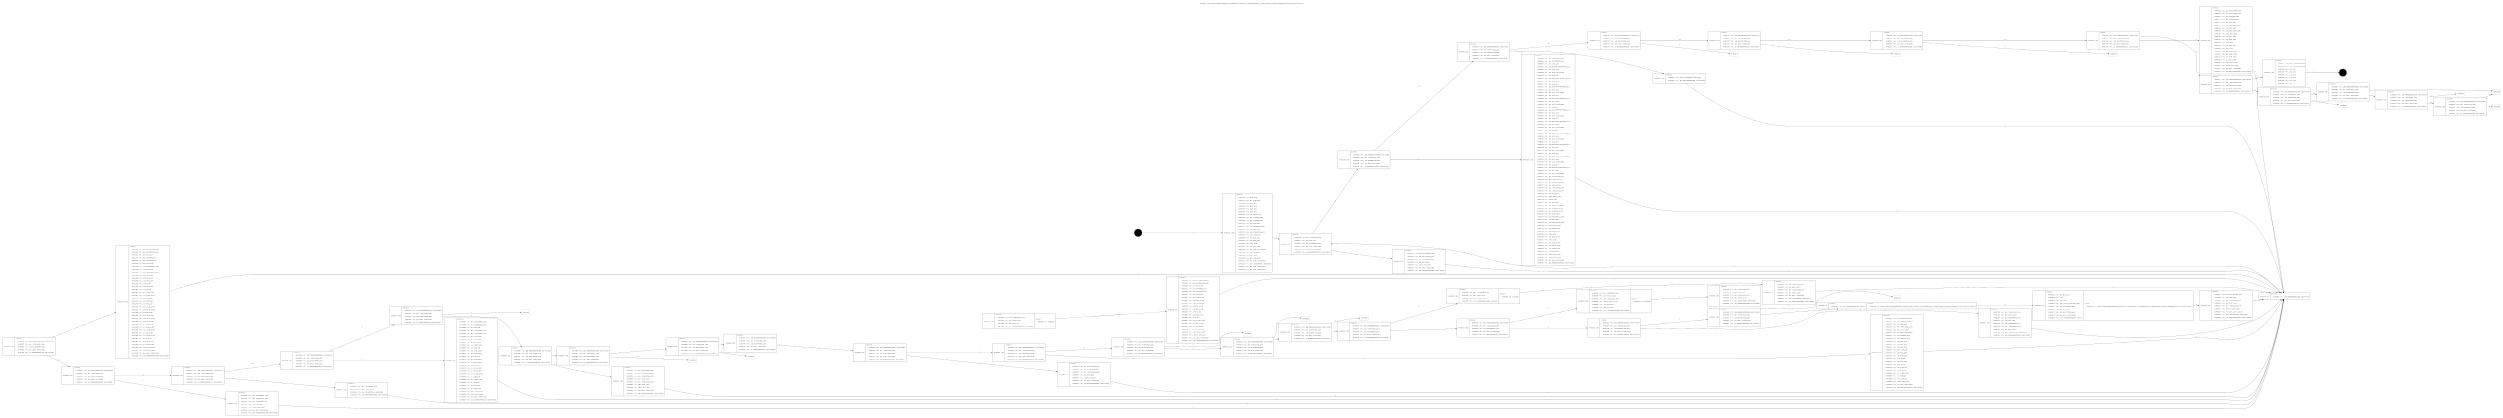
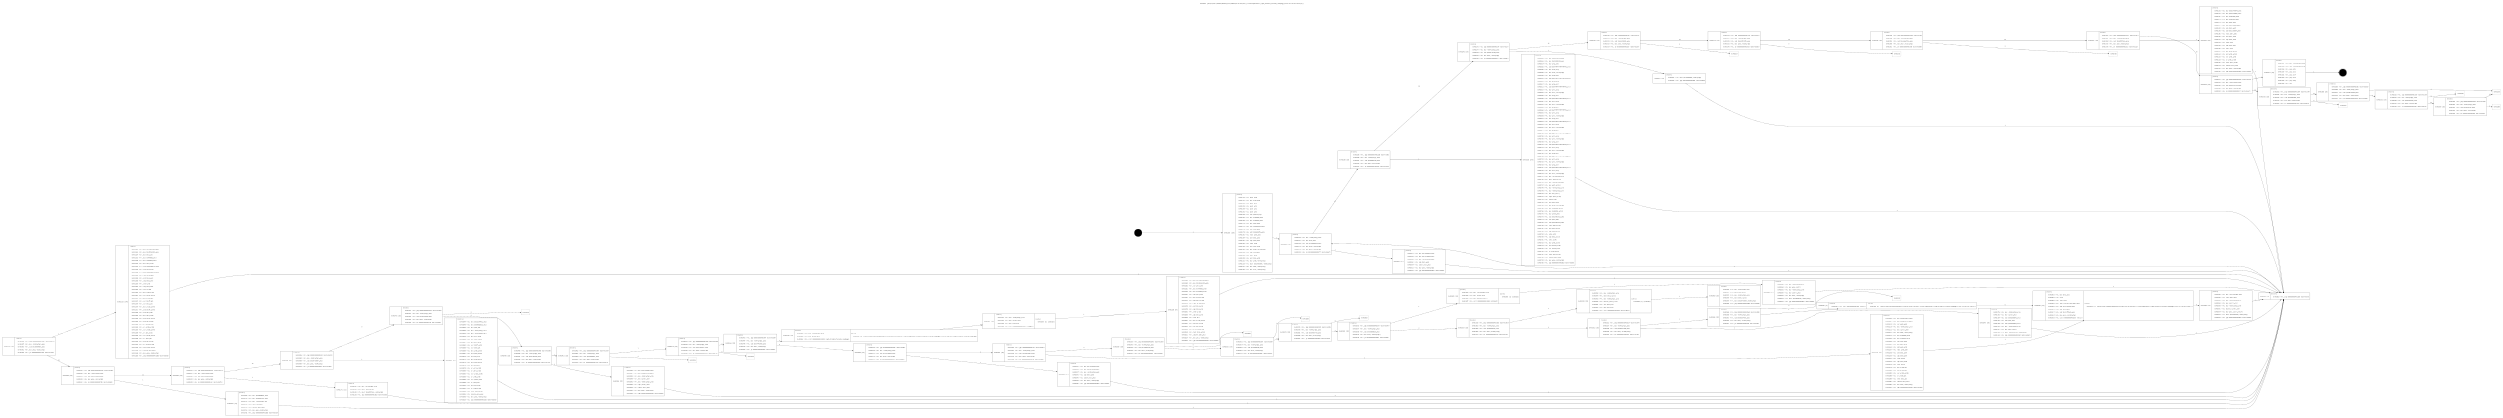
none -> (880, 335)
(2111, 343) -> (2005, 344)
